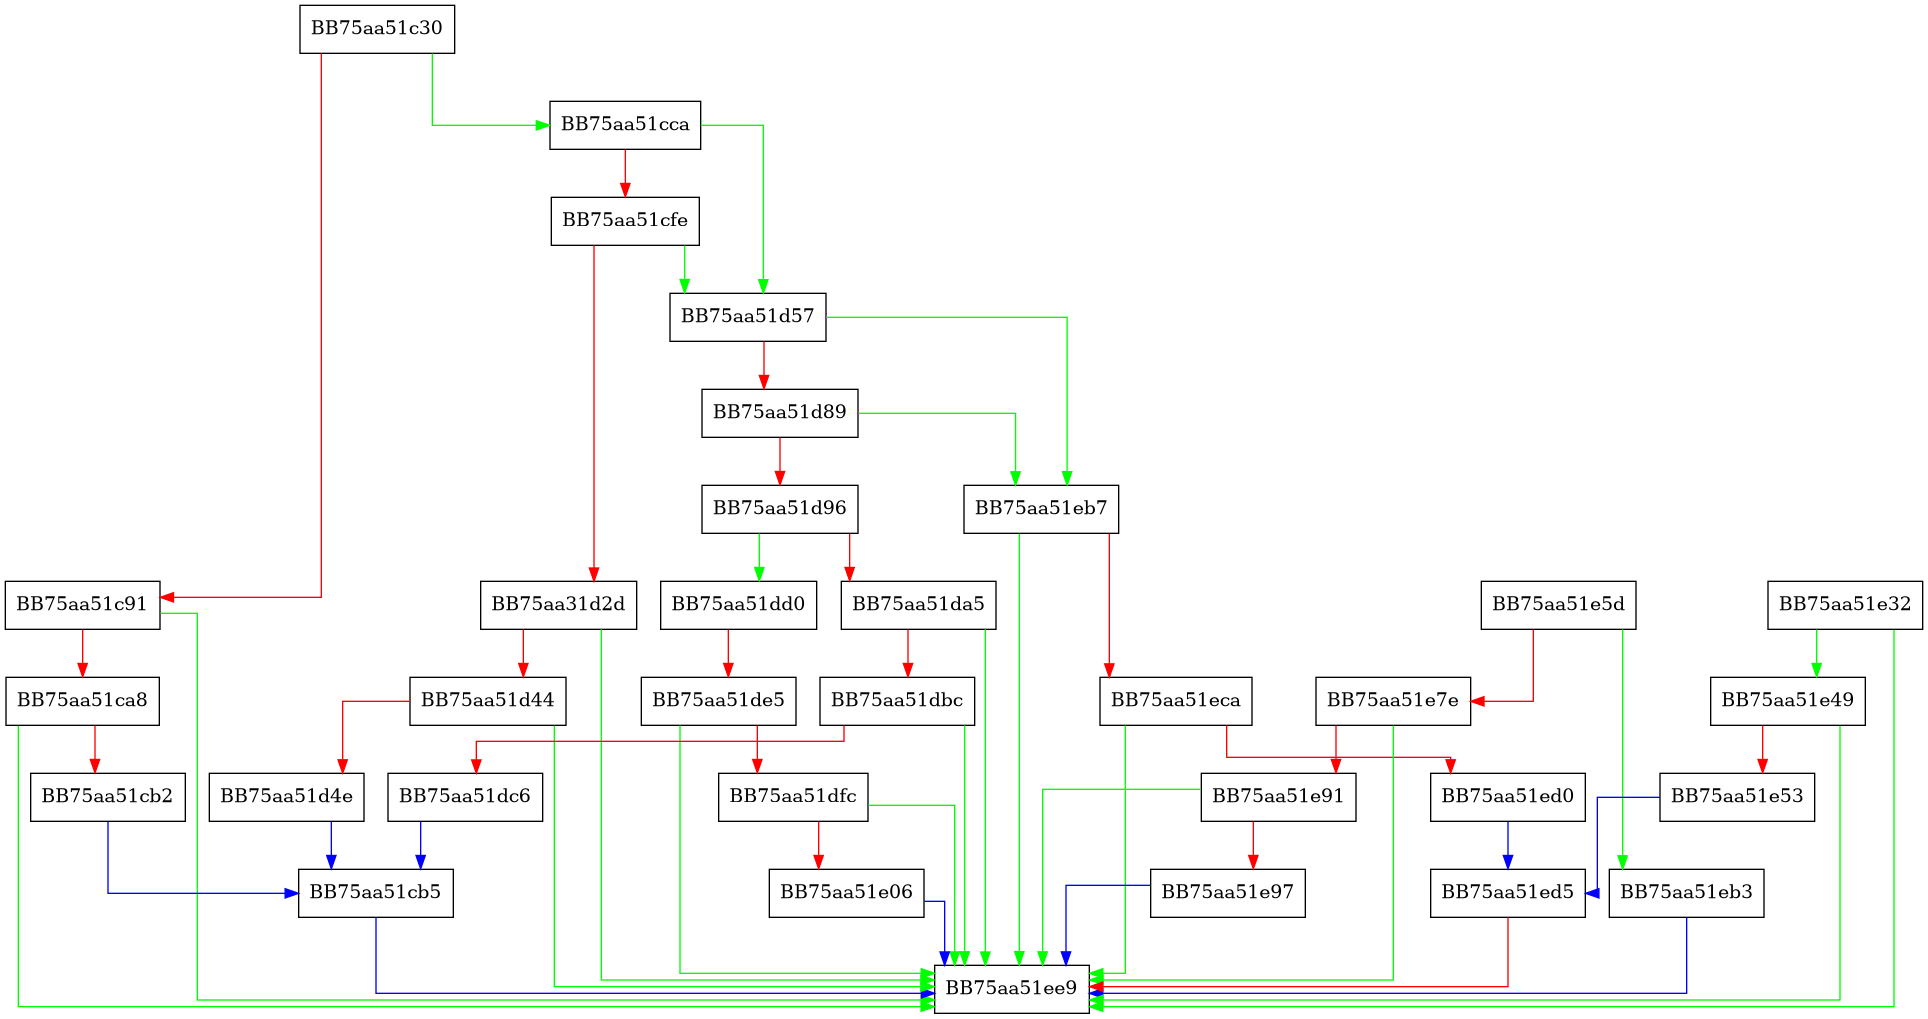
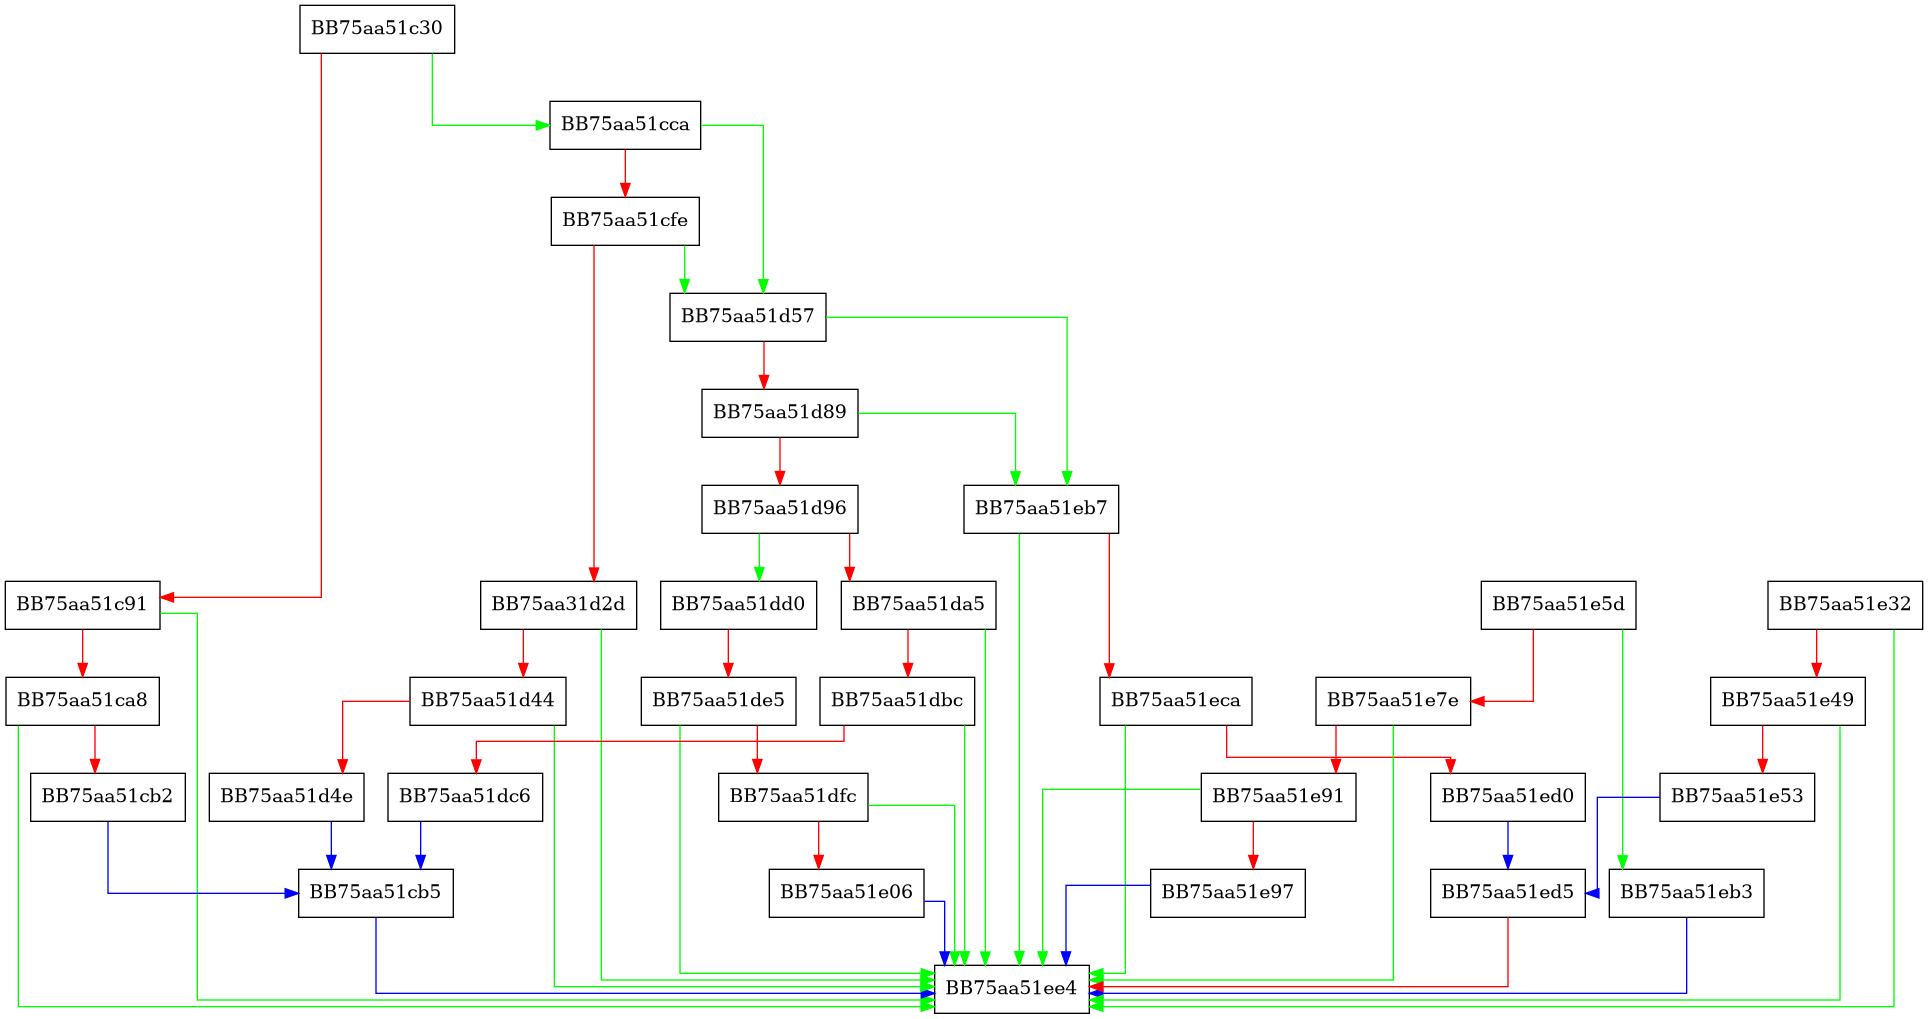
(1817, 647) -> (1817, 647)
(1012, 989) -> (1012, 989)
